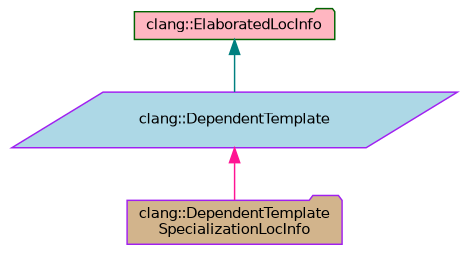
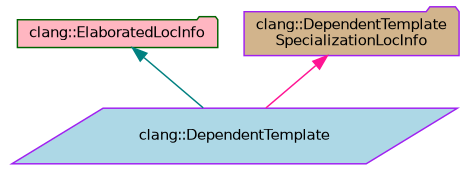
(235, 182) -> (291, 87)
